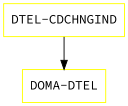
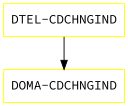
(64, 86) -> (64, 86)
